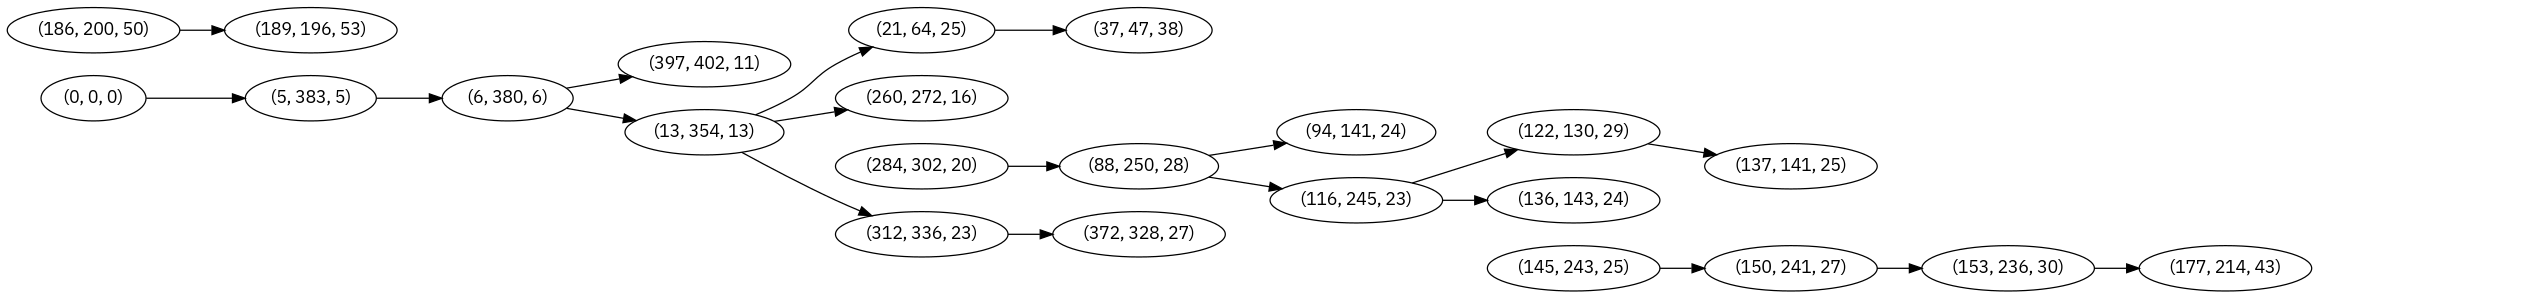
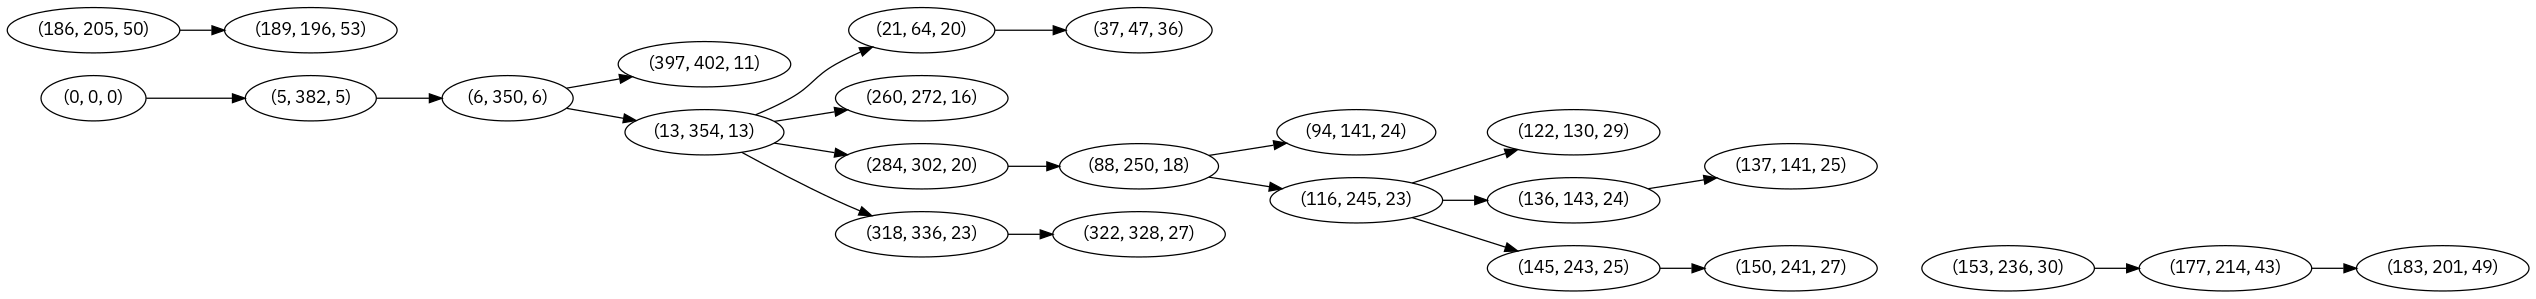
(94, 30) -> (94, 30)
(922, 30) -> (922, 30)
(1139, 30) -> (1139, 30)
(311, 98) -> (311, 98)
(508, 98) -> (508, 98)
none -> (804, 148)
(1676, 148) -> (1676, 184)
(1139, 166) -> (1139, 166)
none -> (1459, 232)
(922, 234) -> (922, 234)
(1139, 234) -> (1139, 234)
(1893, 268) -> none
none -> (2443, 268)
